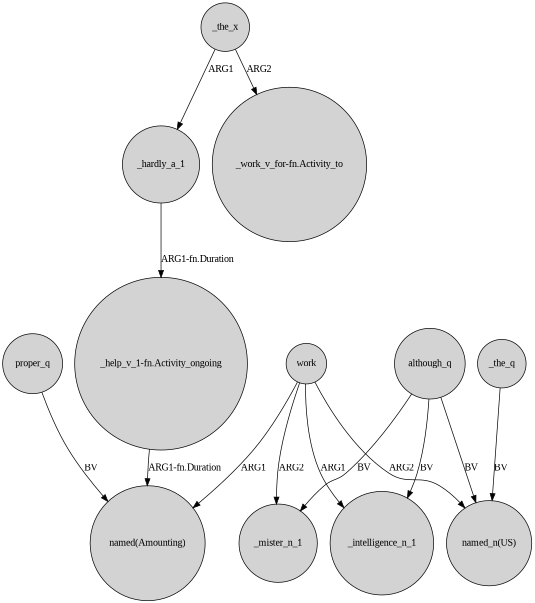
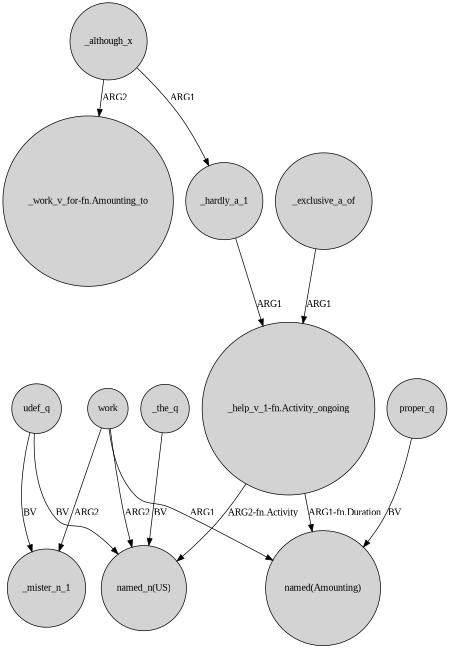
(225, 27) -> (109, 41)
(289, 164) -> (88, 201)
none -> (324, 201)
(197, 259) -> (269, 304)
(430, 364) -> (37, 409)
none -> (217, 523)
(382, 543) -> none
